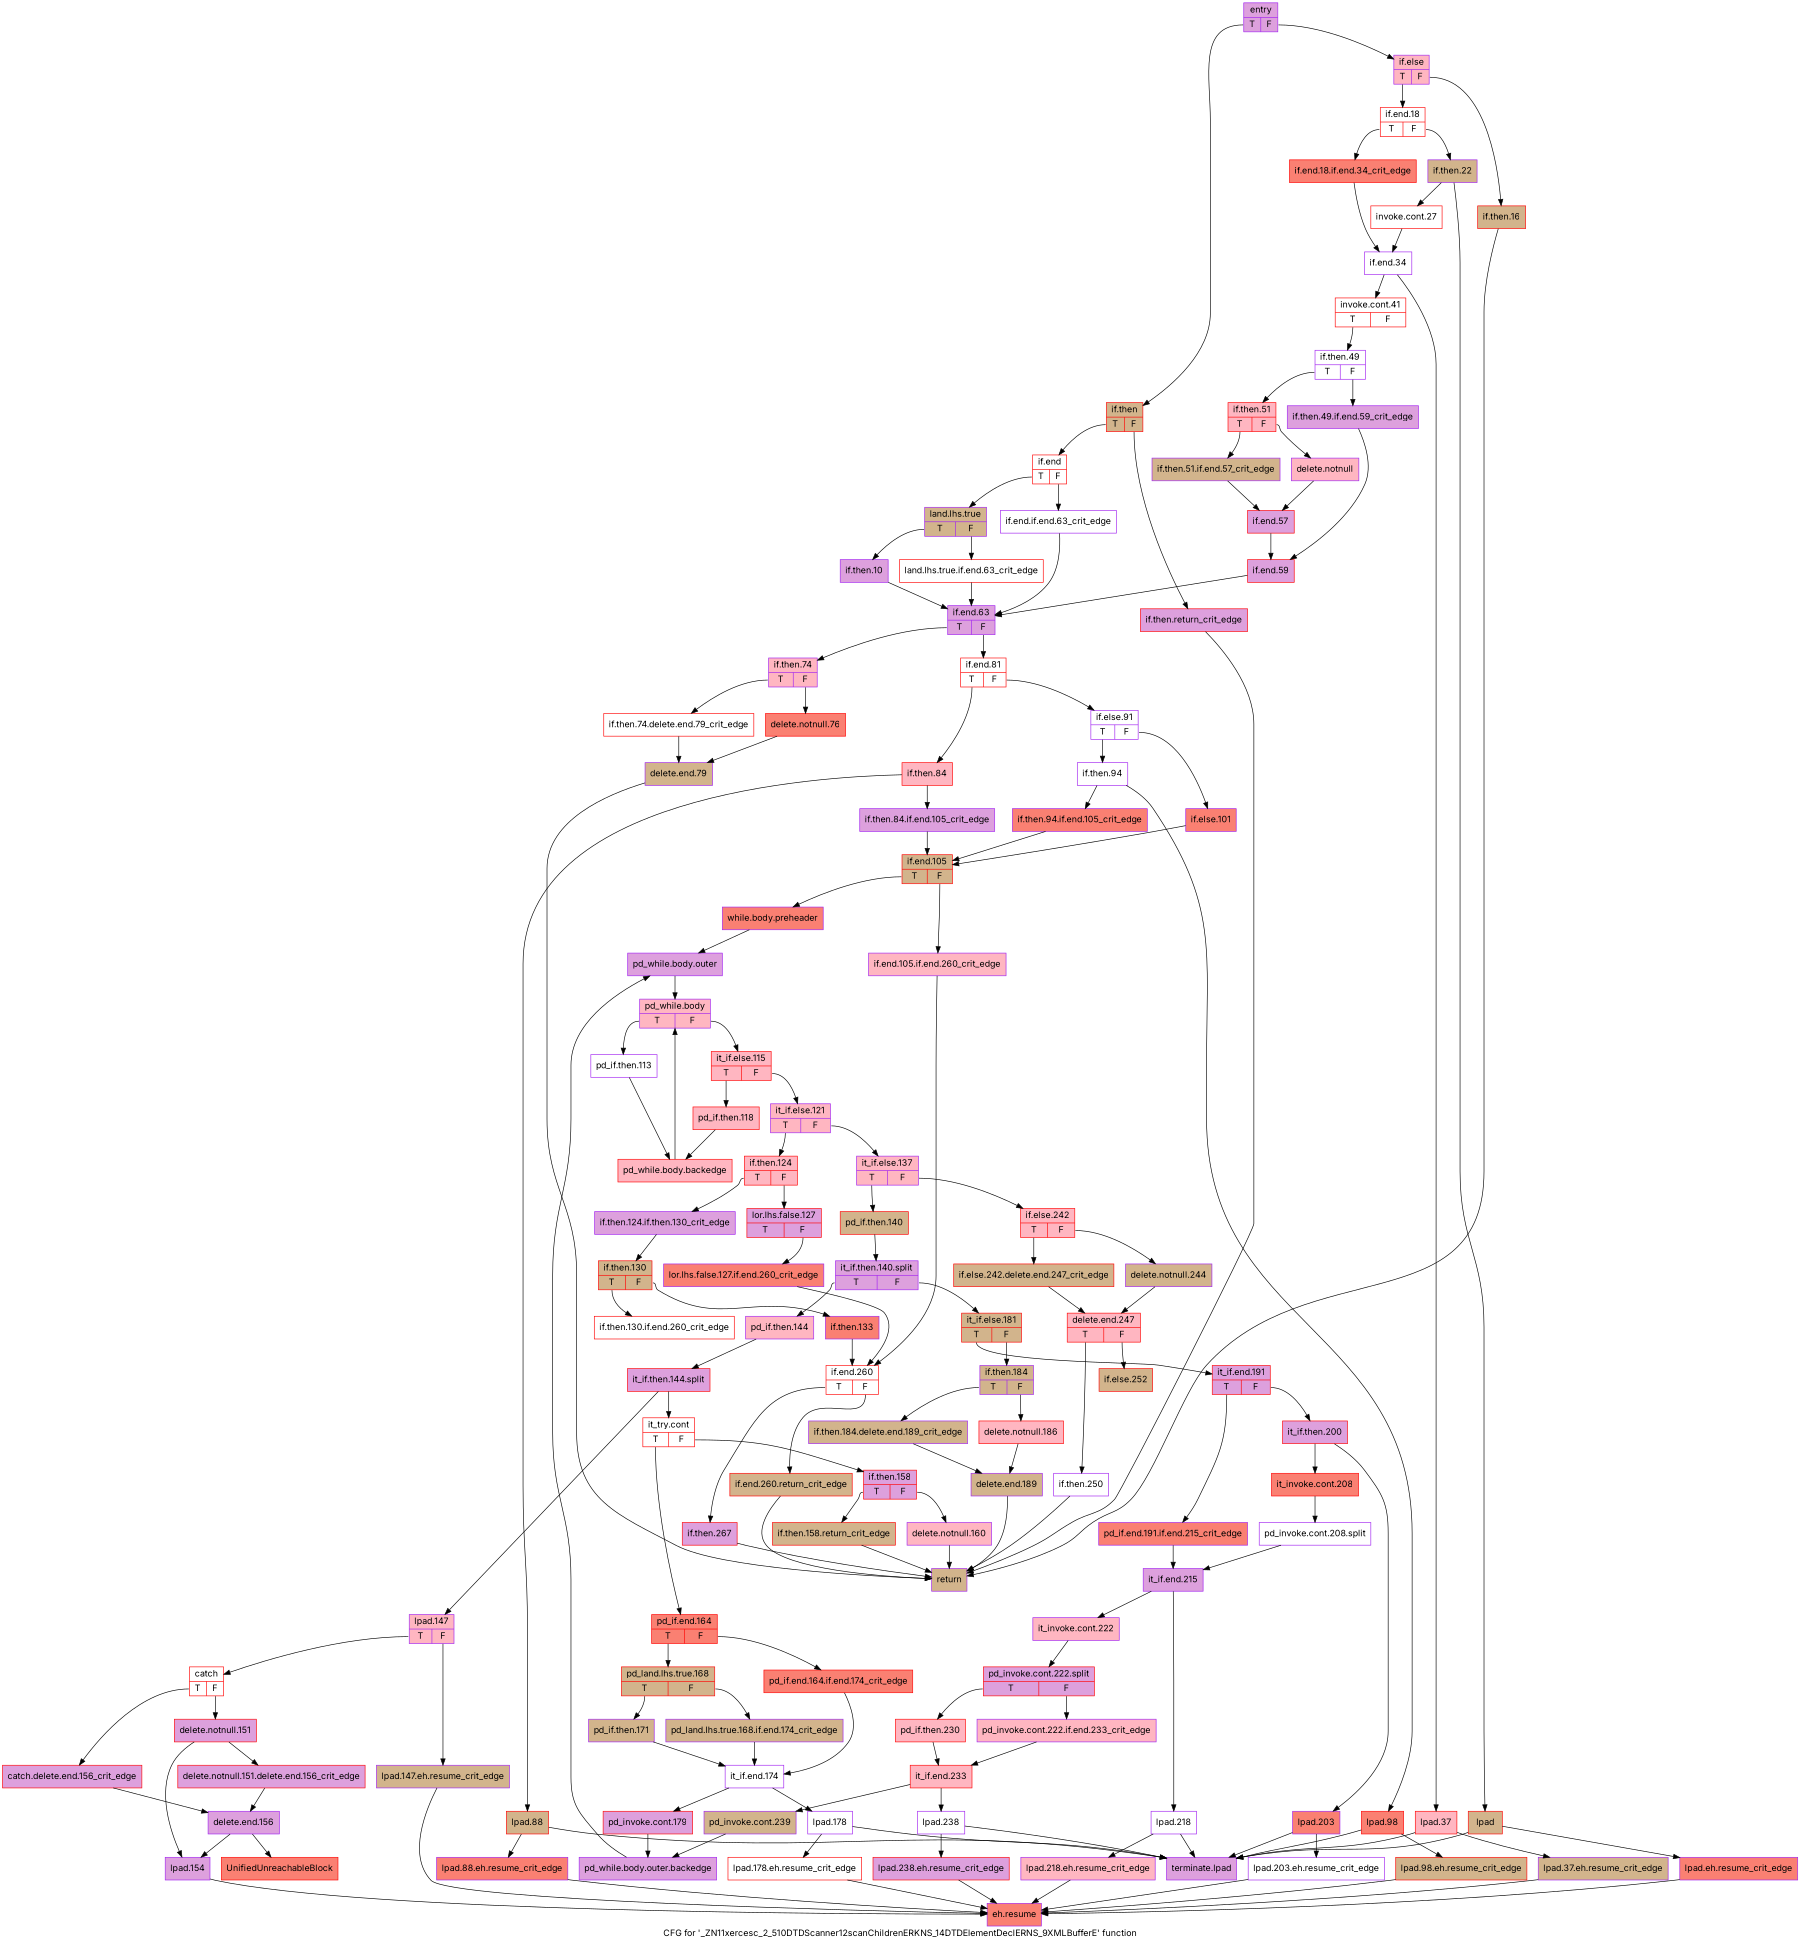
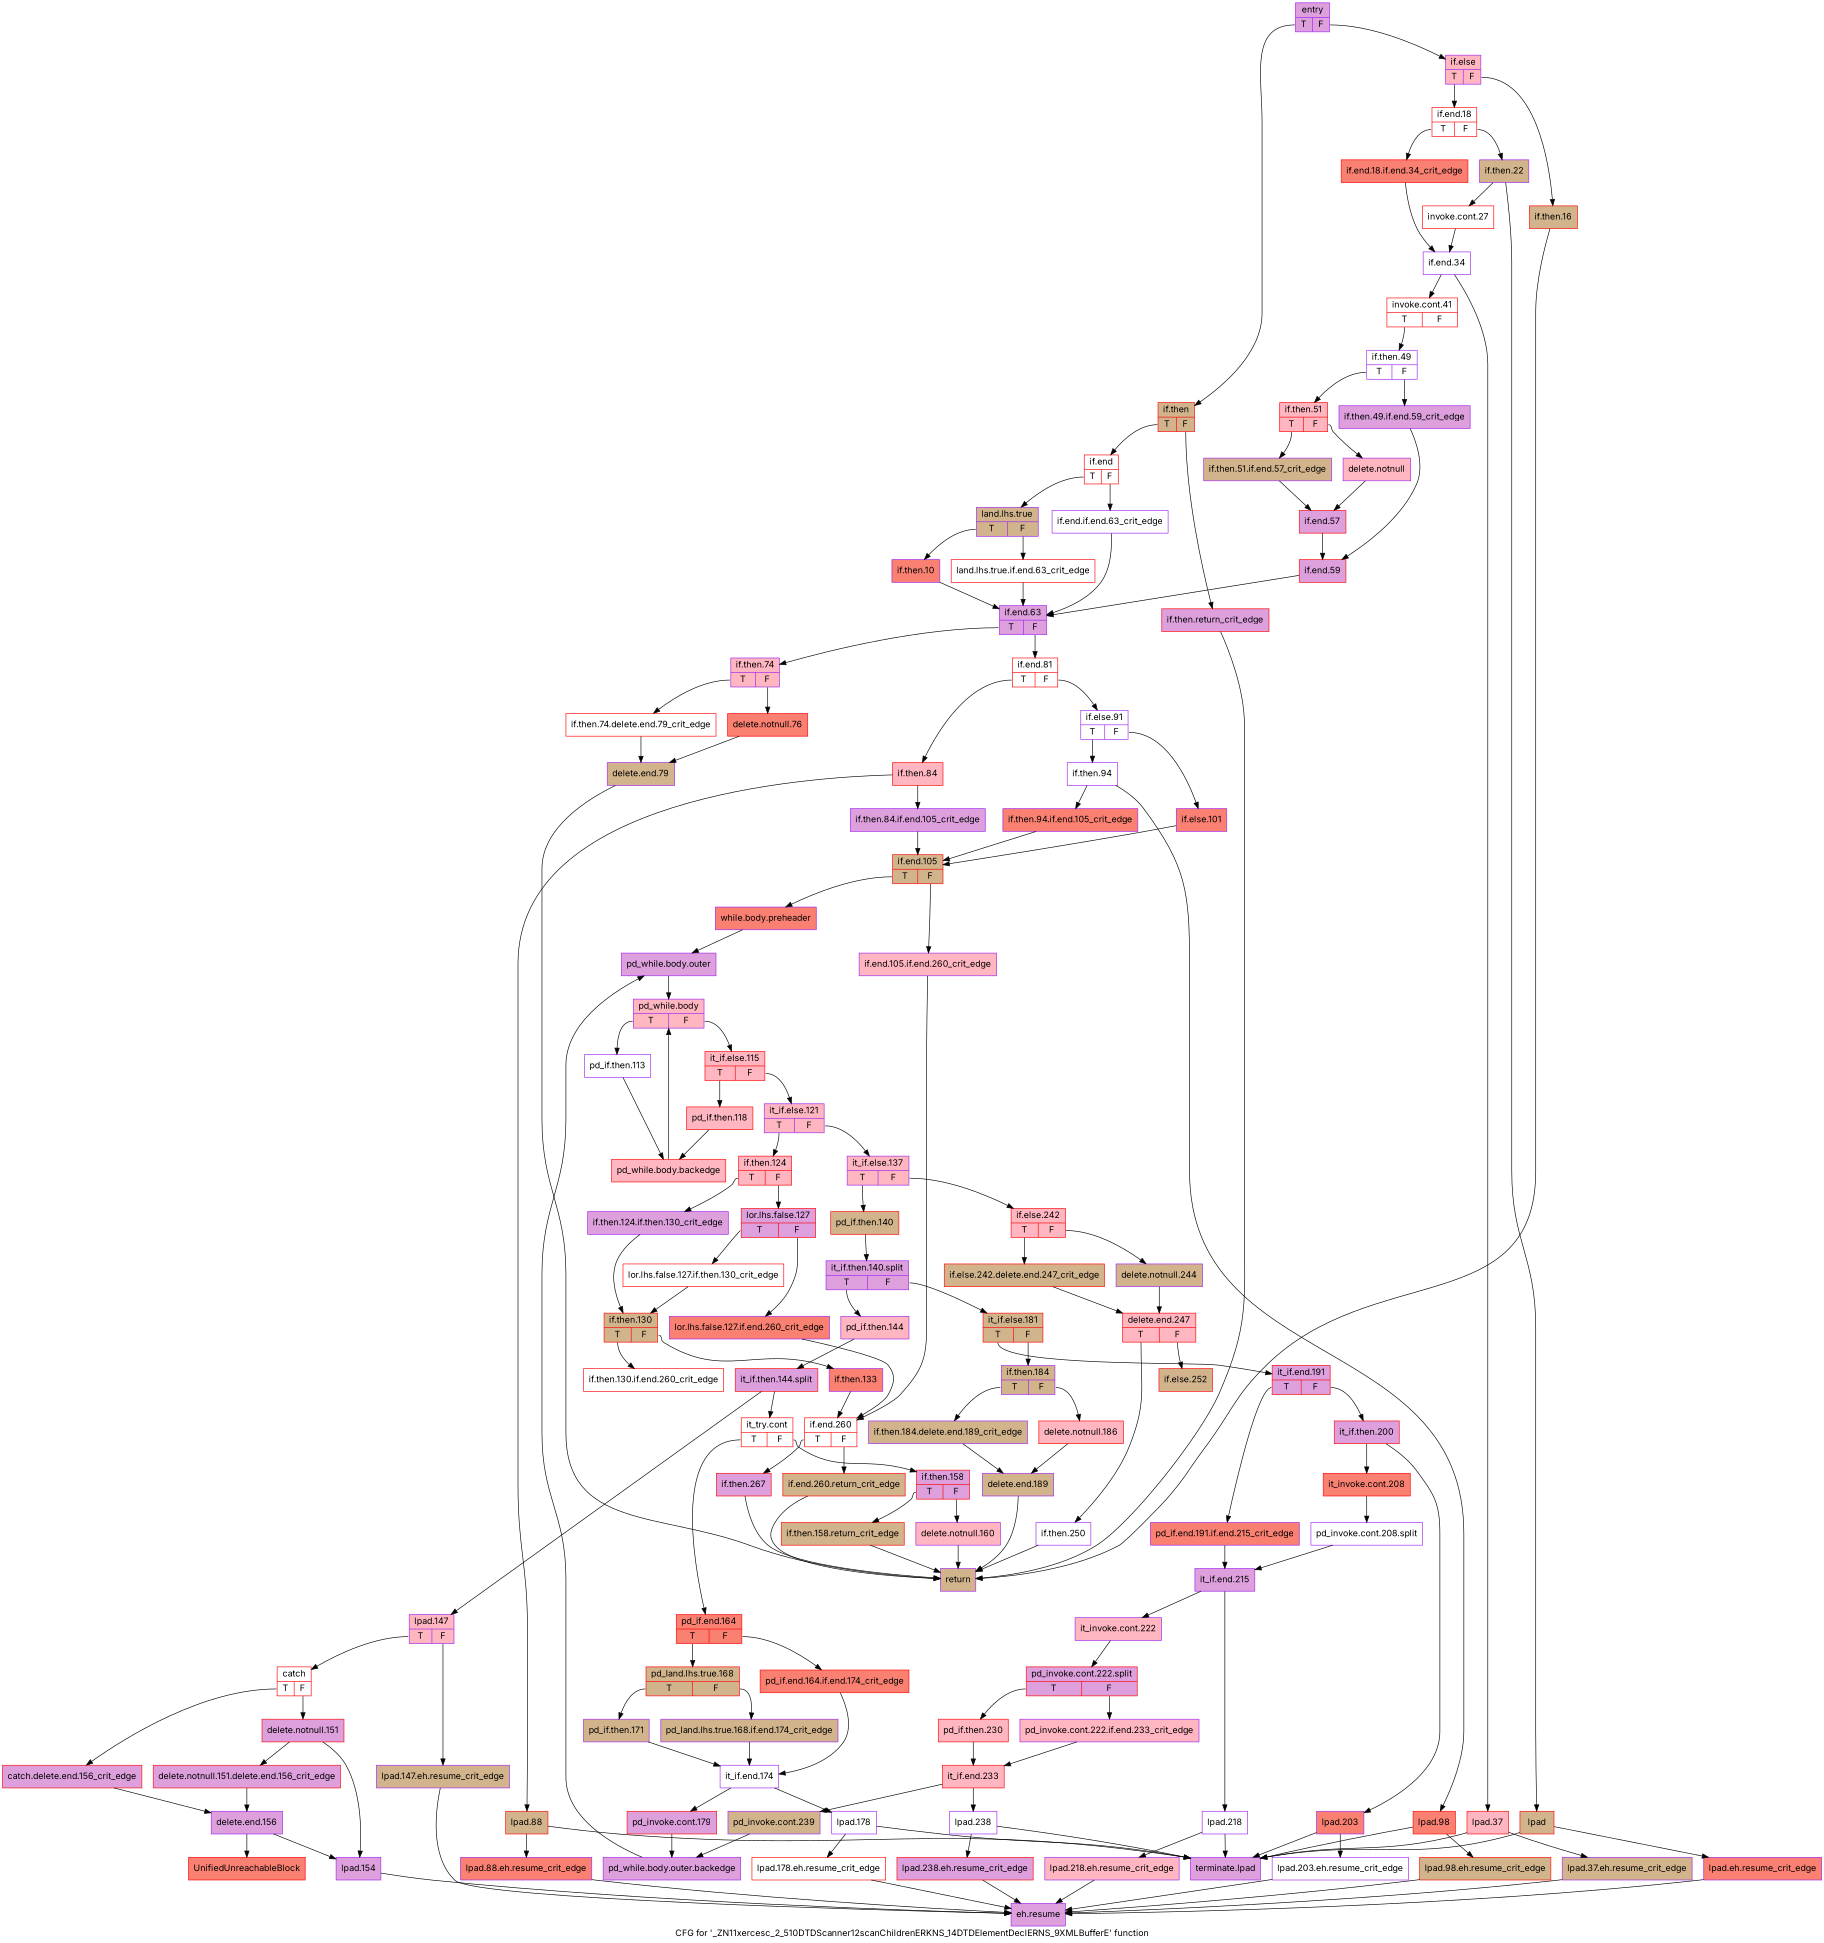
(864, 571) -> (916, 571)
none -> (703, 1275)
(1014, 1915) -> (1038, 1915)
